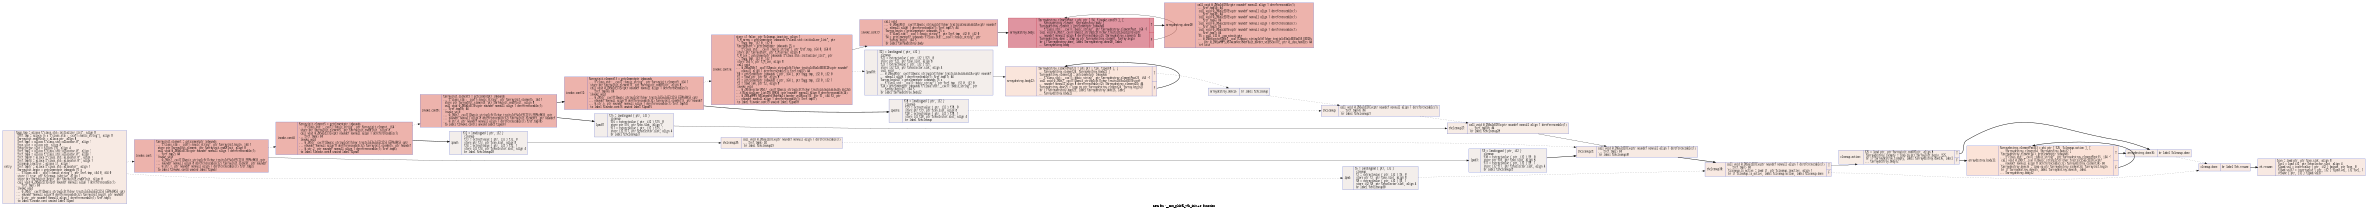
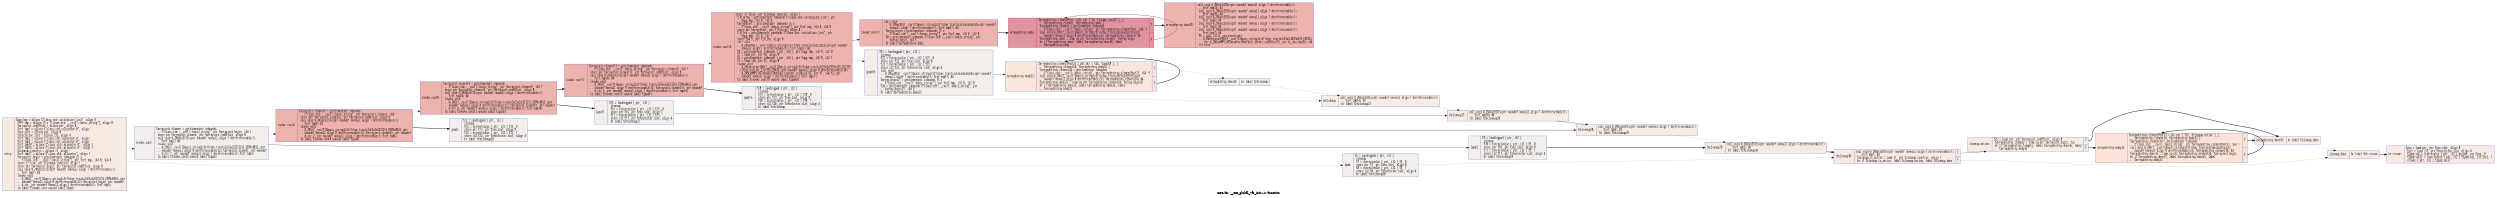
(1571, 140) -> (1571, 123)
(201, 156) -> (201, 143)
